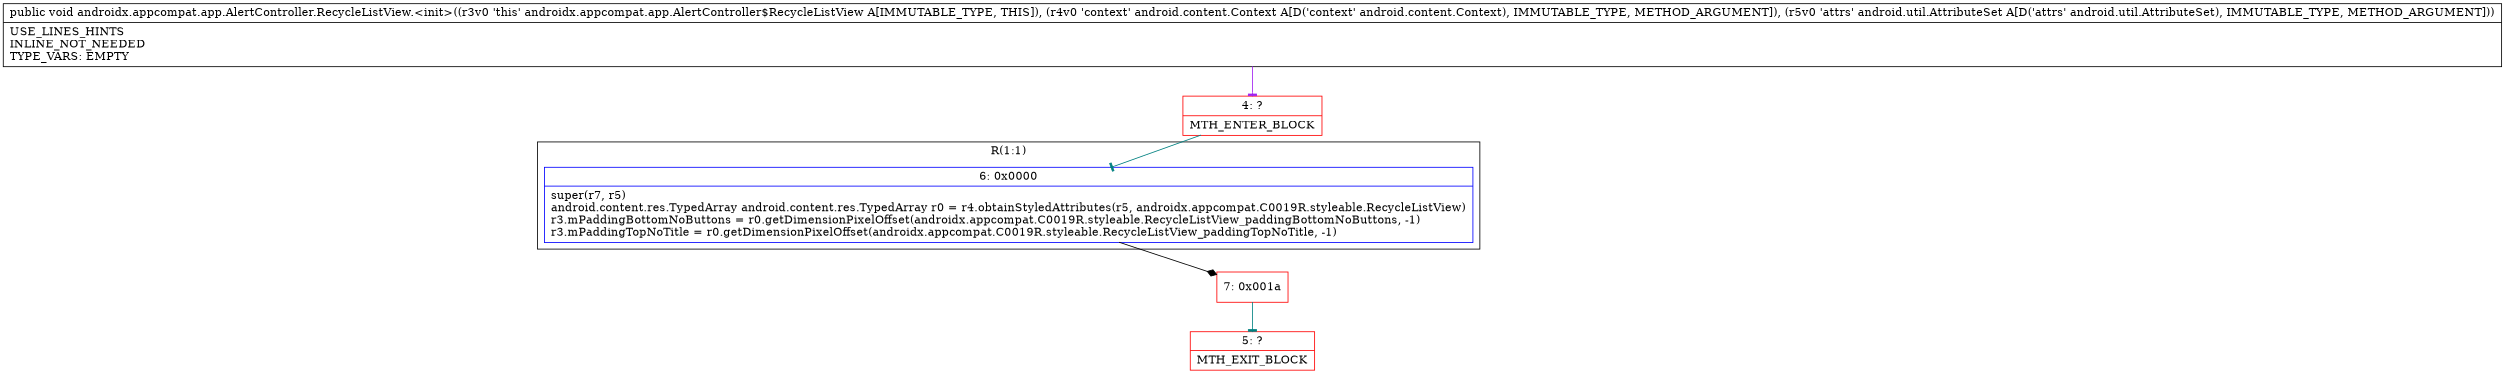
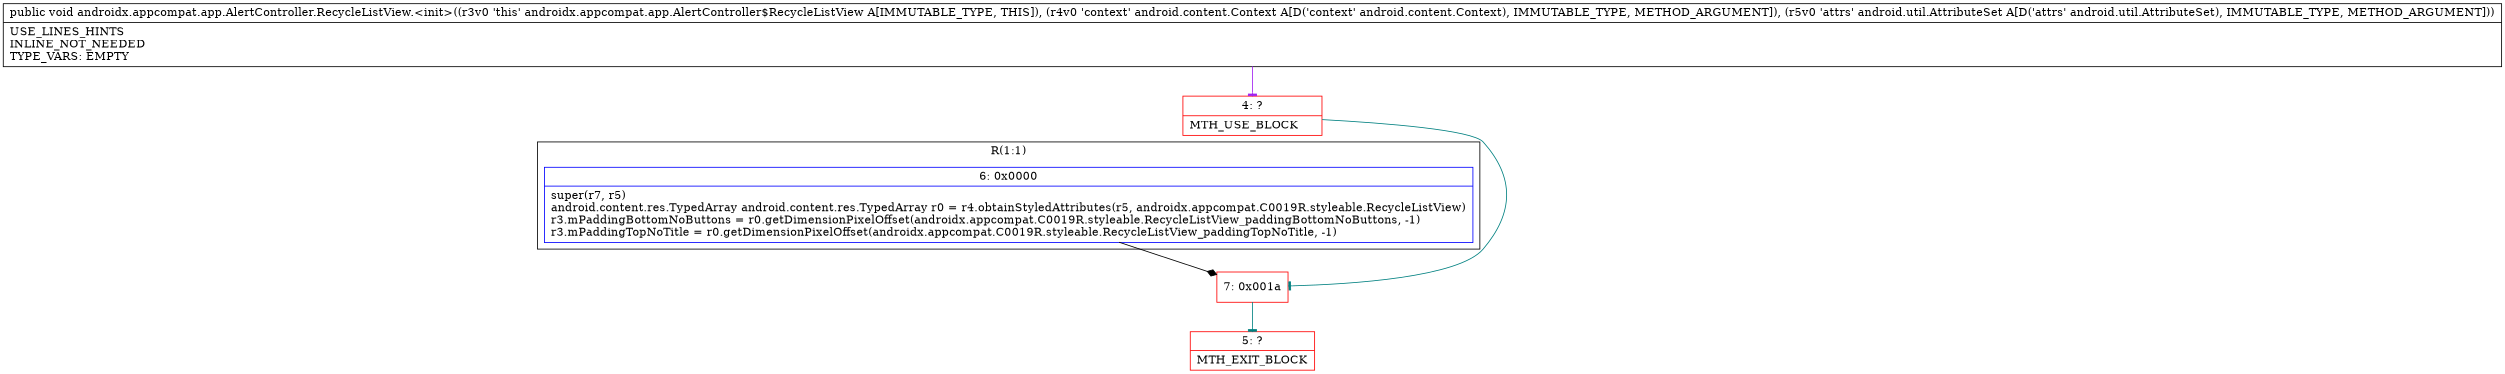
(1252, 125) -> (1244, 125)
(1158, 151) -> (1504, 212)
